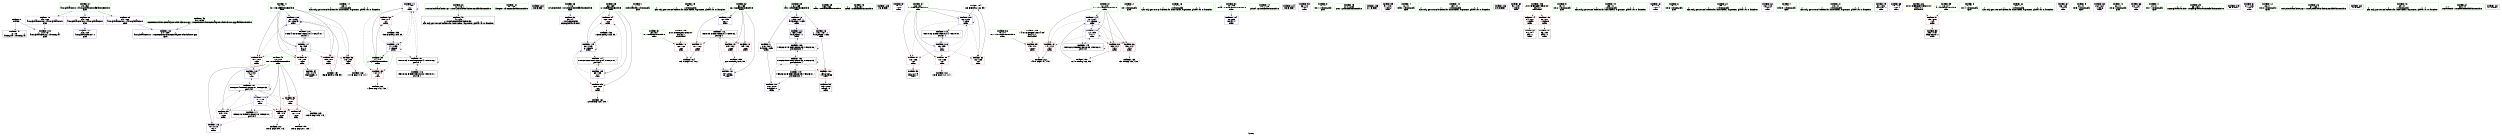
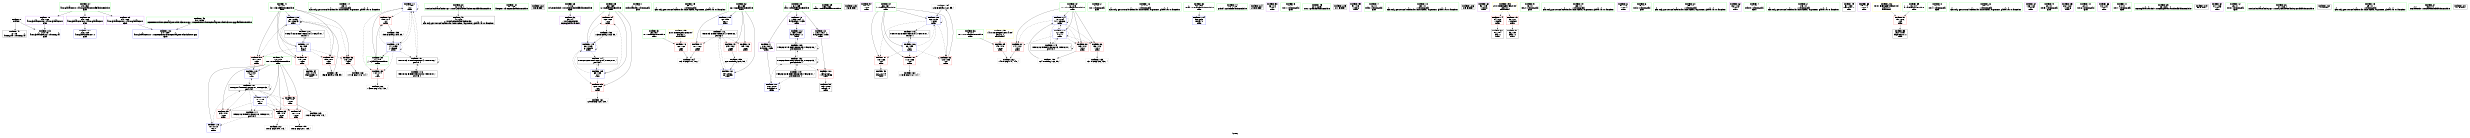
(859, 7) -> none
